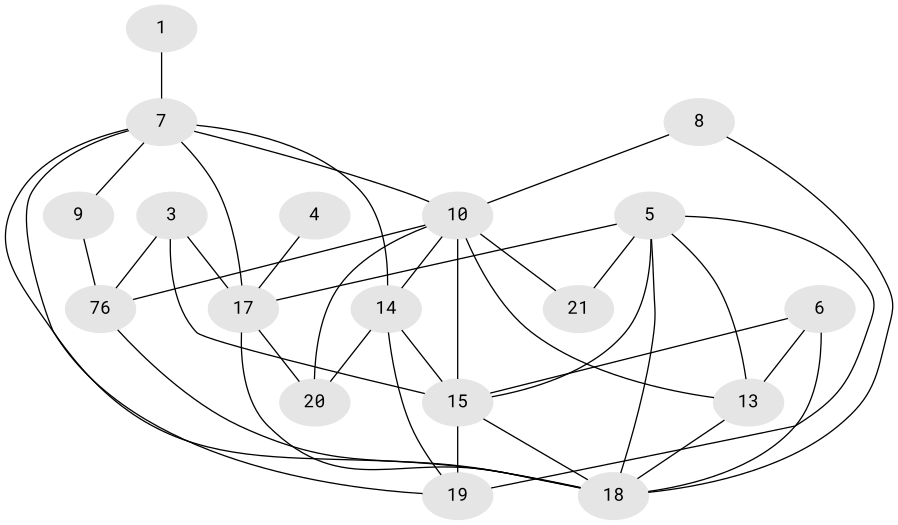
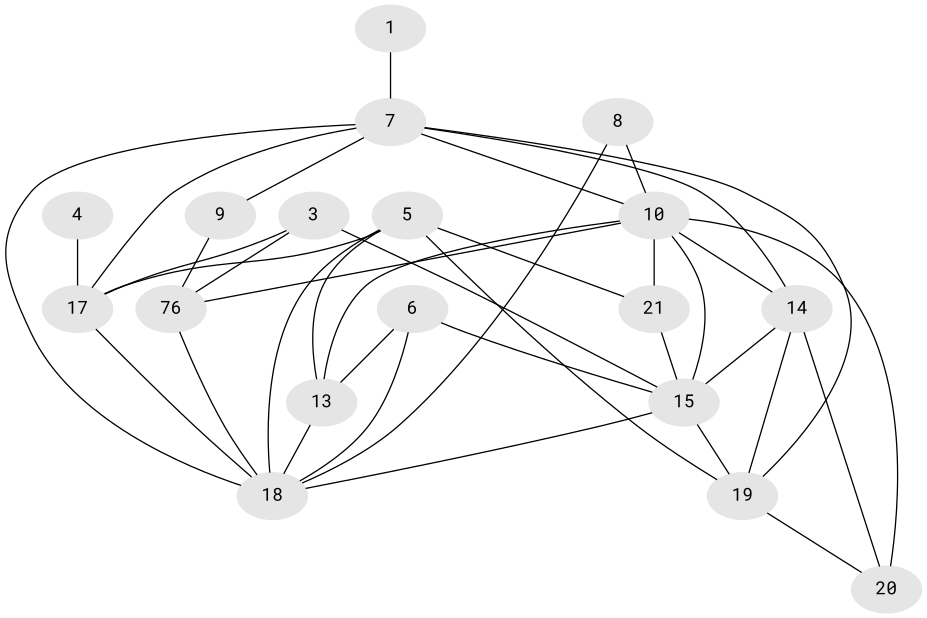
(272, 347) -> (814, 543)
(606, 350) -> (669, 356)
